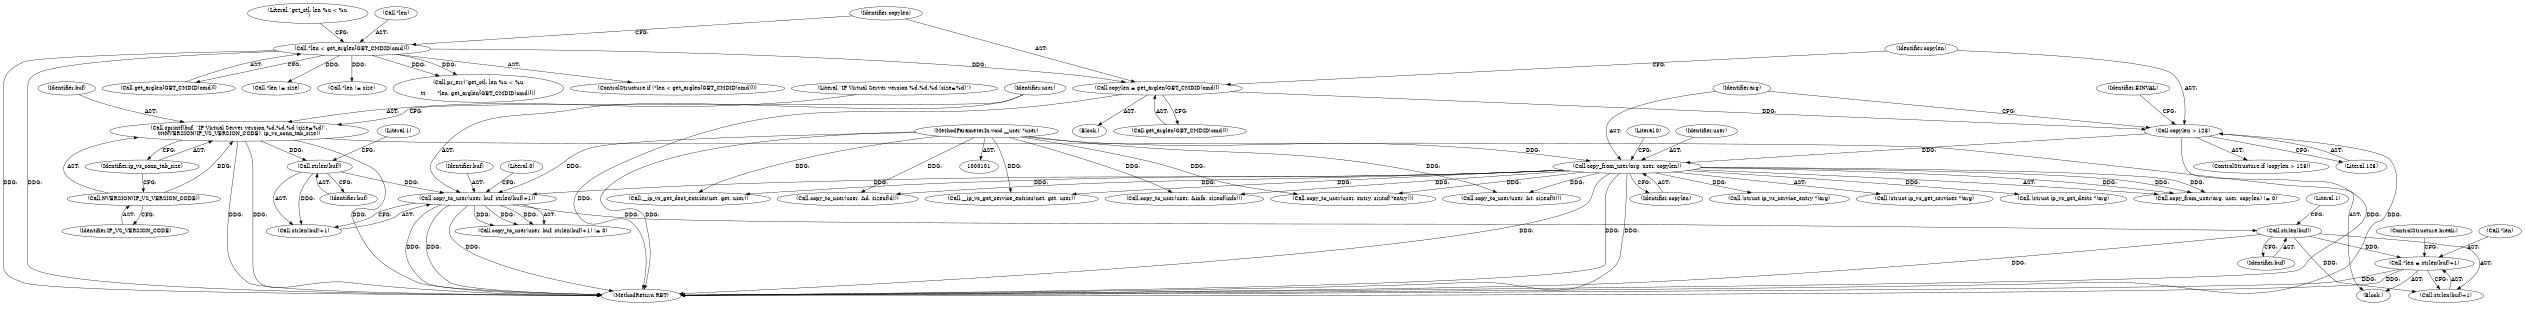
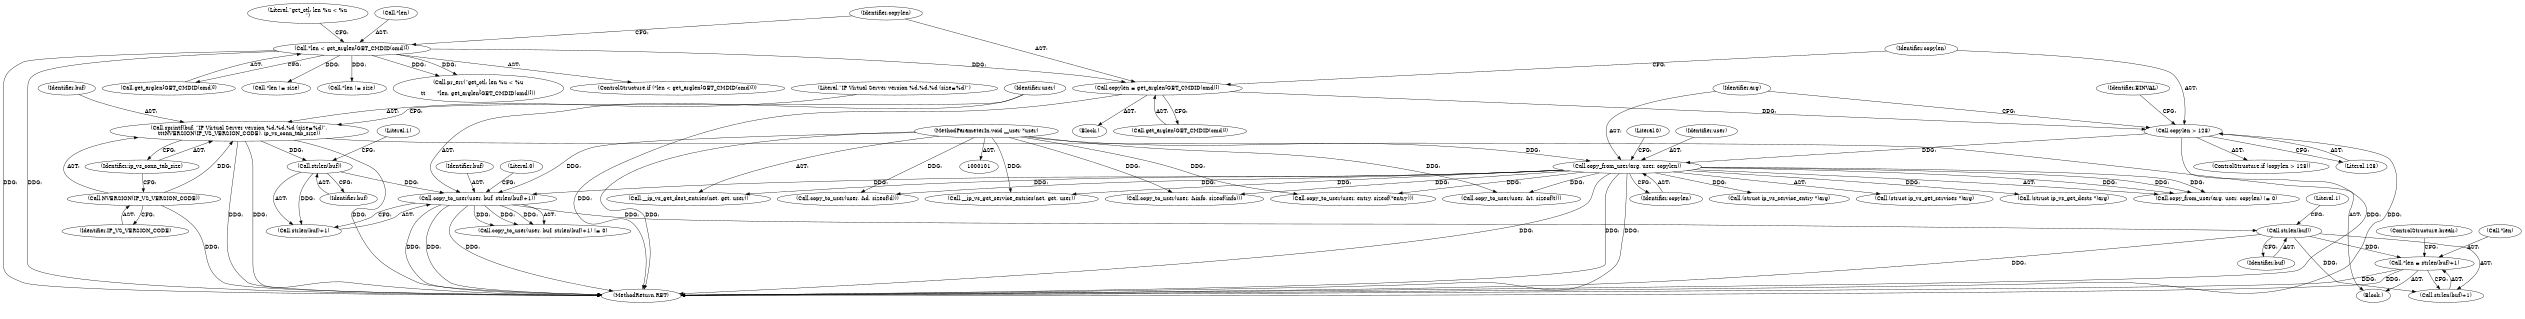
(803, 167) -> (803, 167)
none -> (251, 287)
